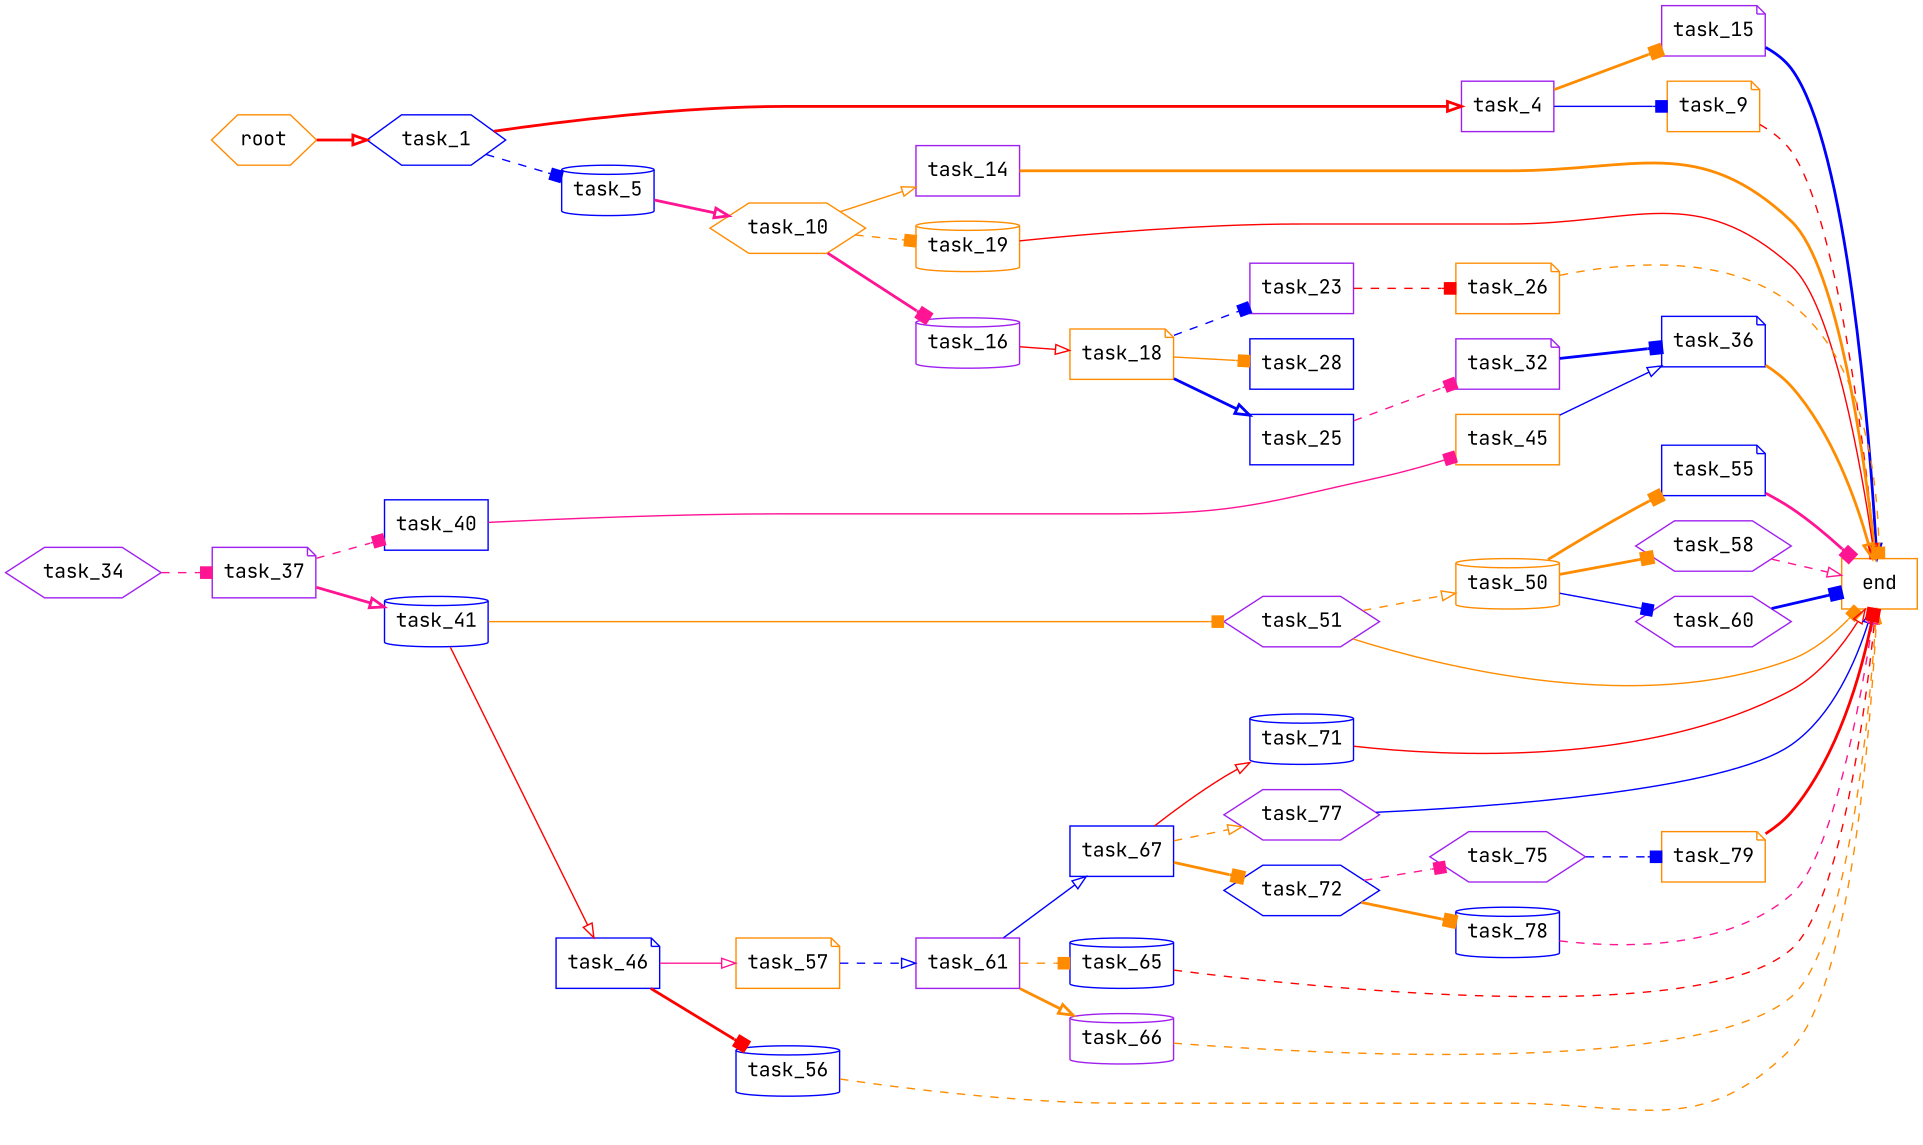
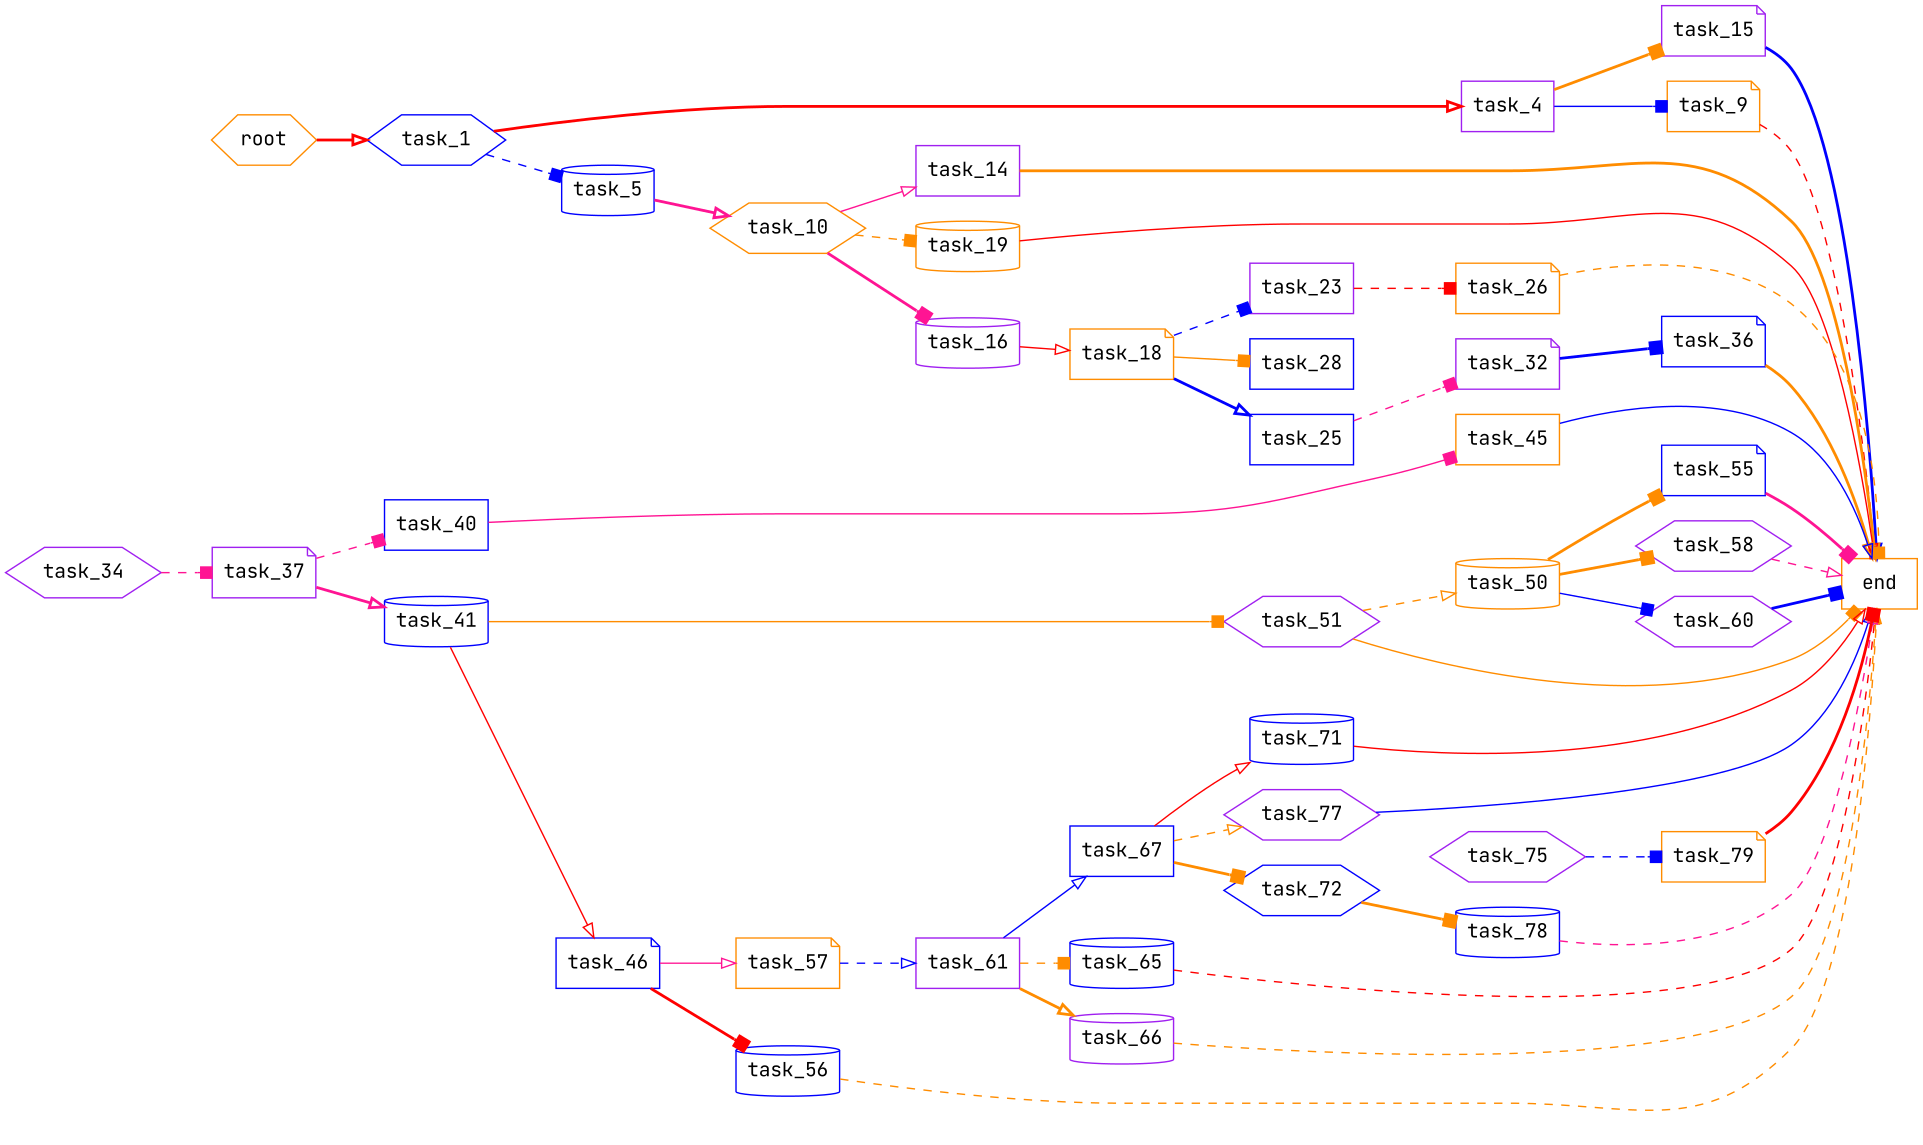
(871, 202) -> (871, 202)
(1604, 394) -> (1746, 415)
(1398, 875) -> none
